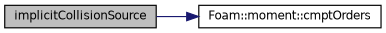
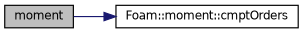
(80, 17) -> (39, 17)
